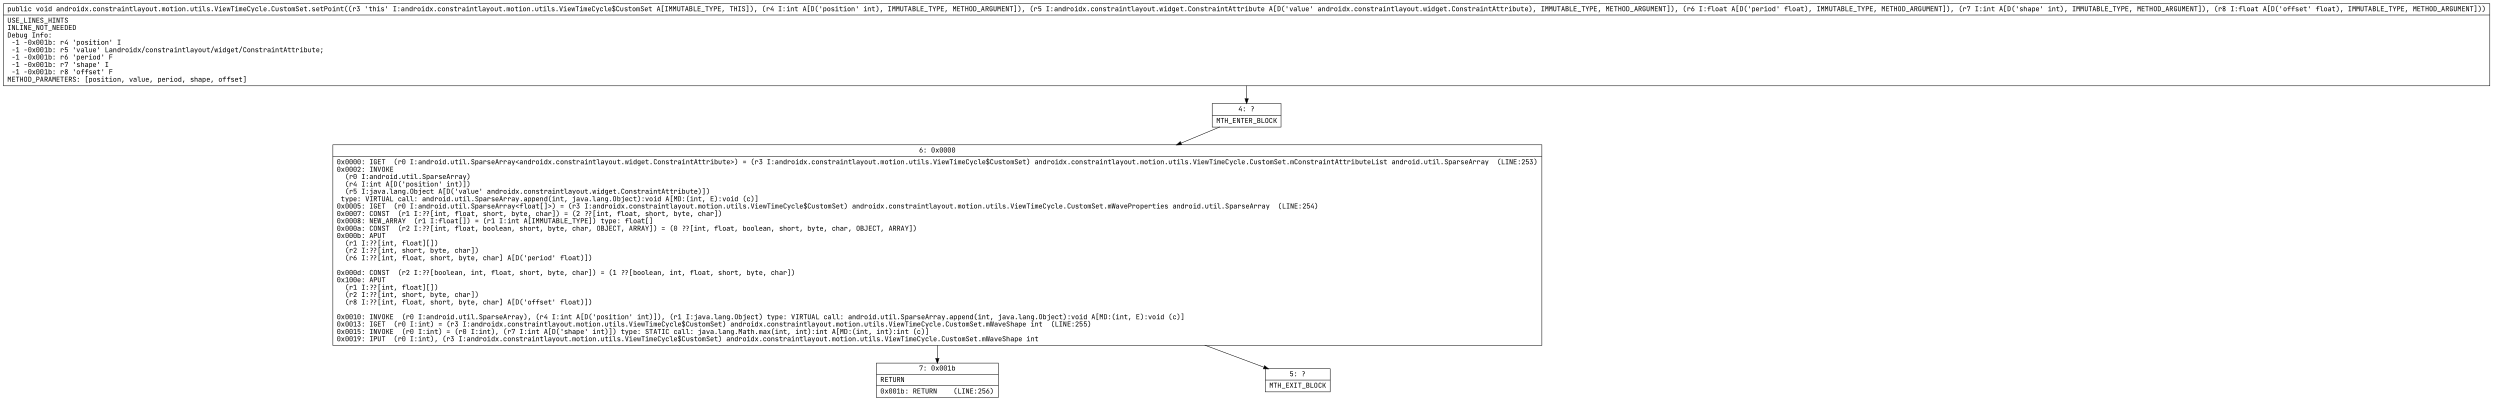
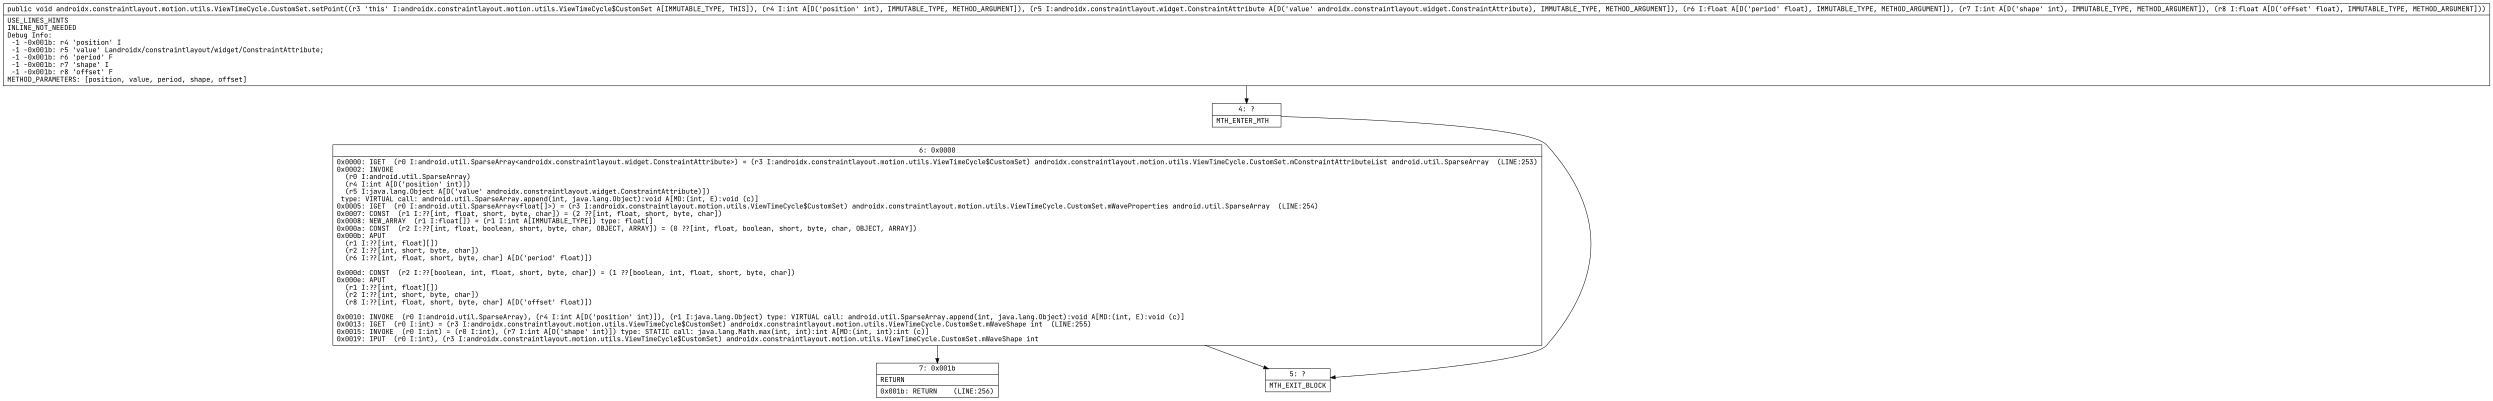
(1247, 121) -> (1243, 121)
(1201, 135) -> (1588, 218)
(365, 280) -> (365, 280)
